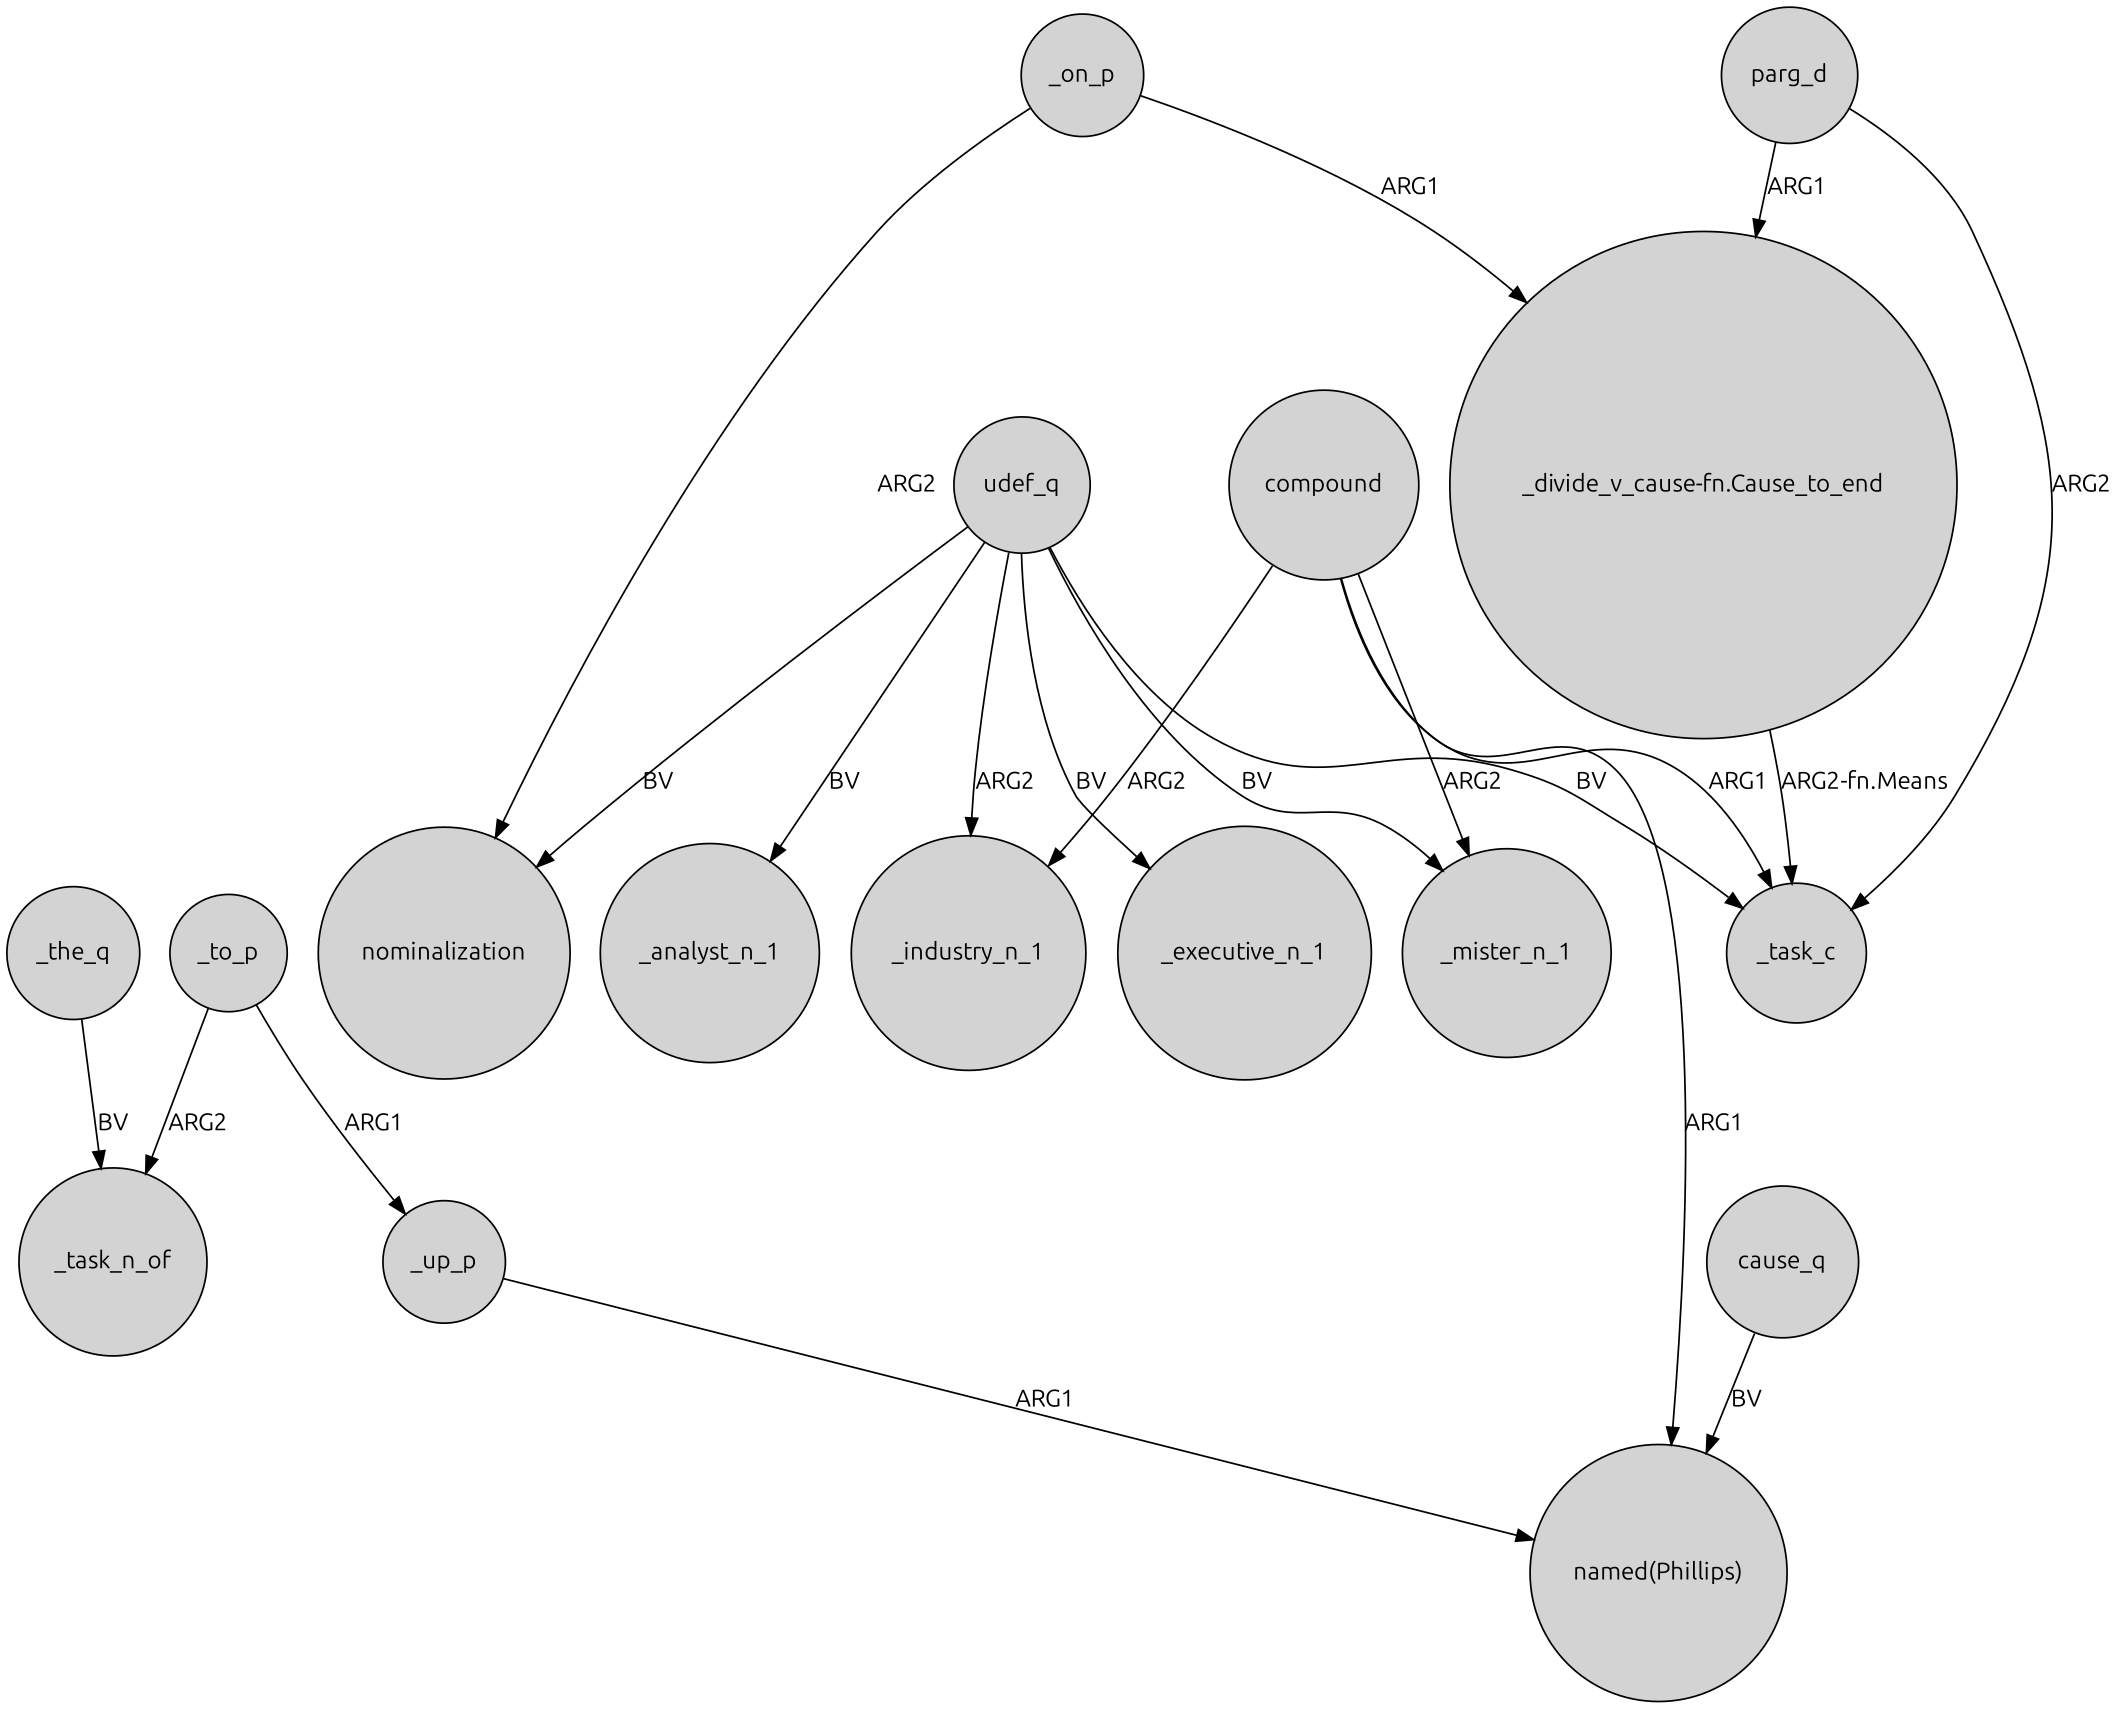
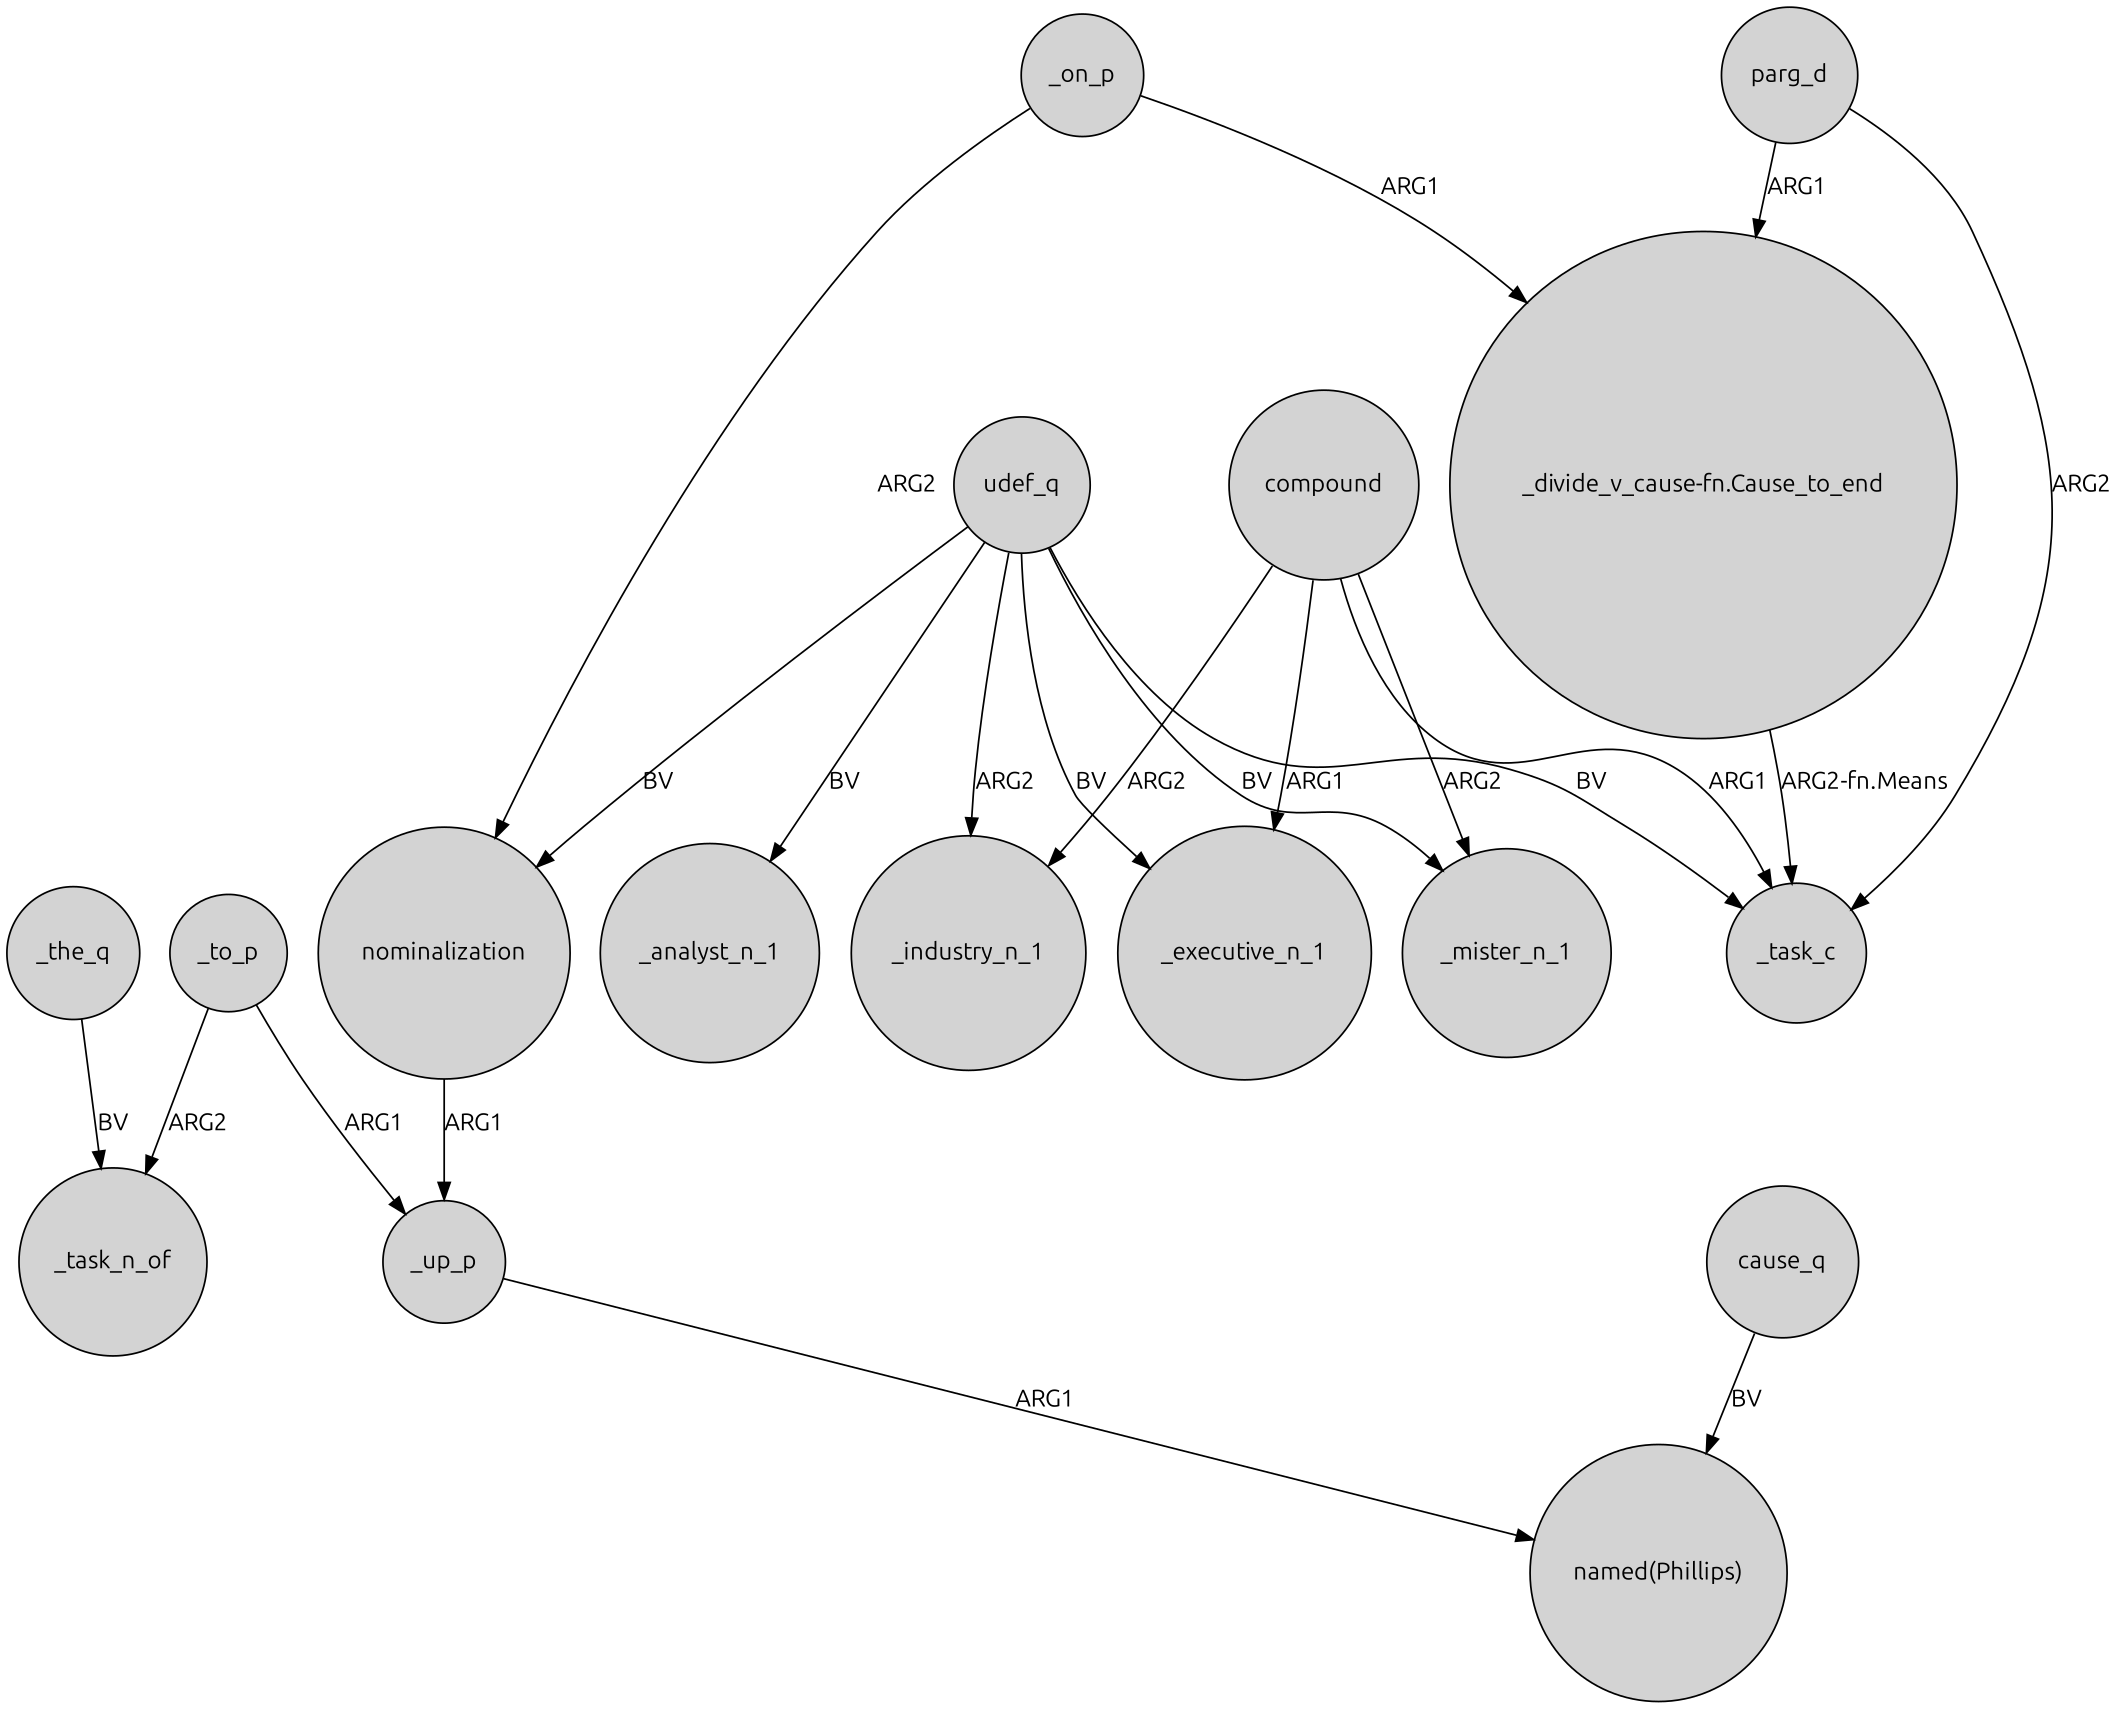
(1668, 903) -> (1297, 697)
none -> (444, 1131)
